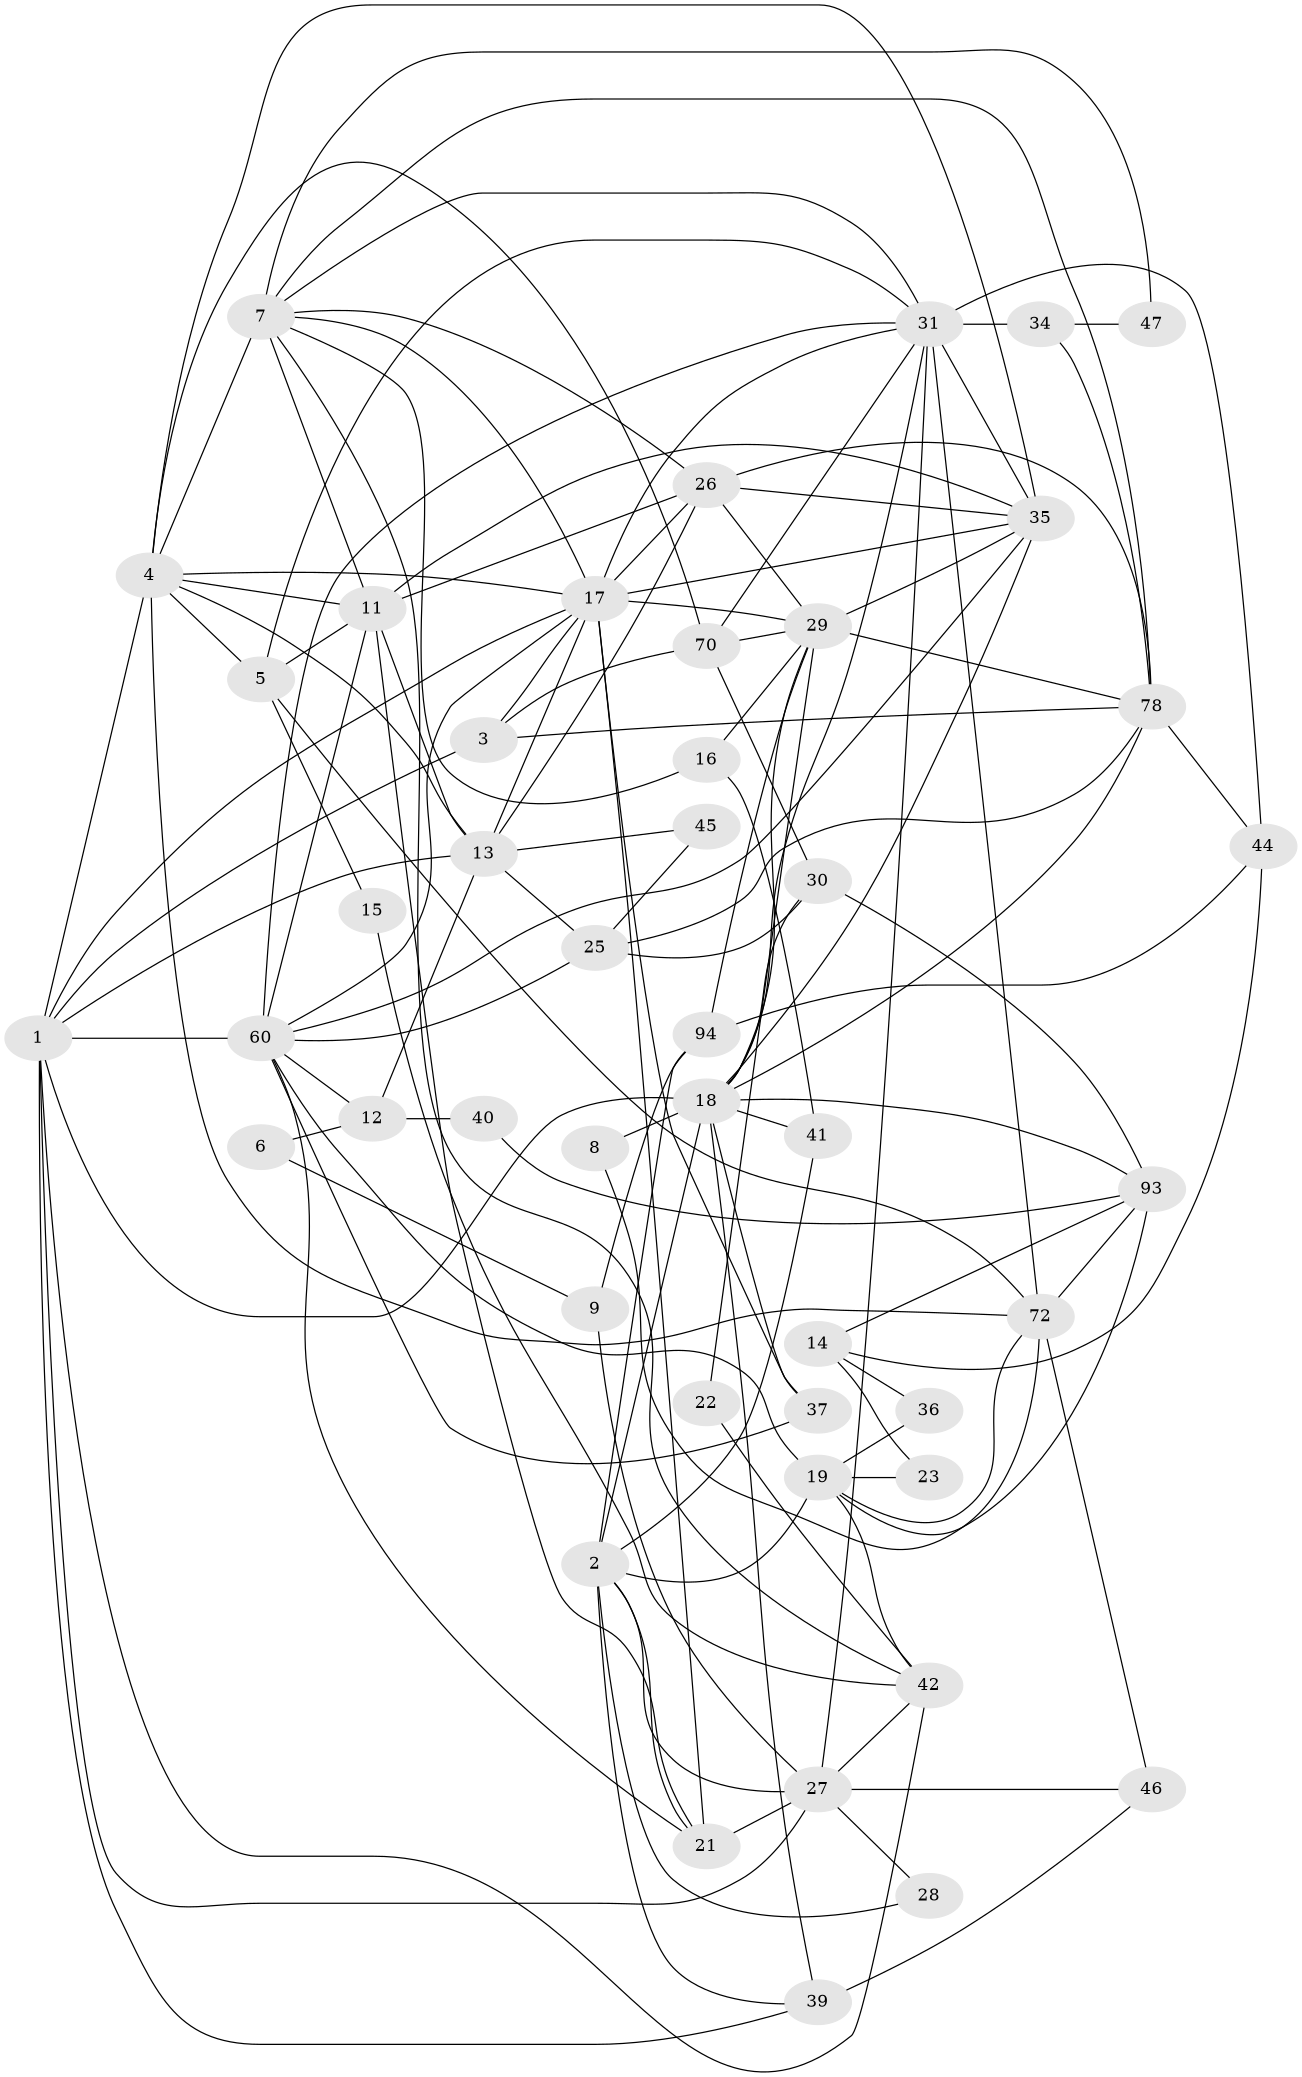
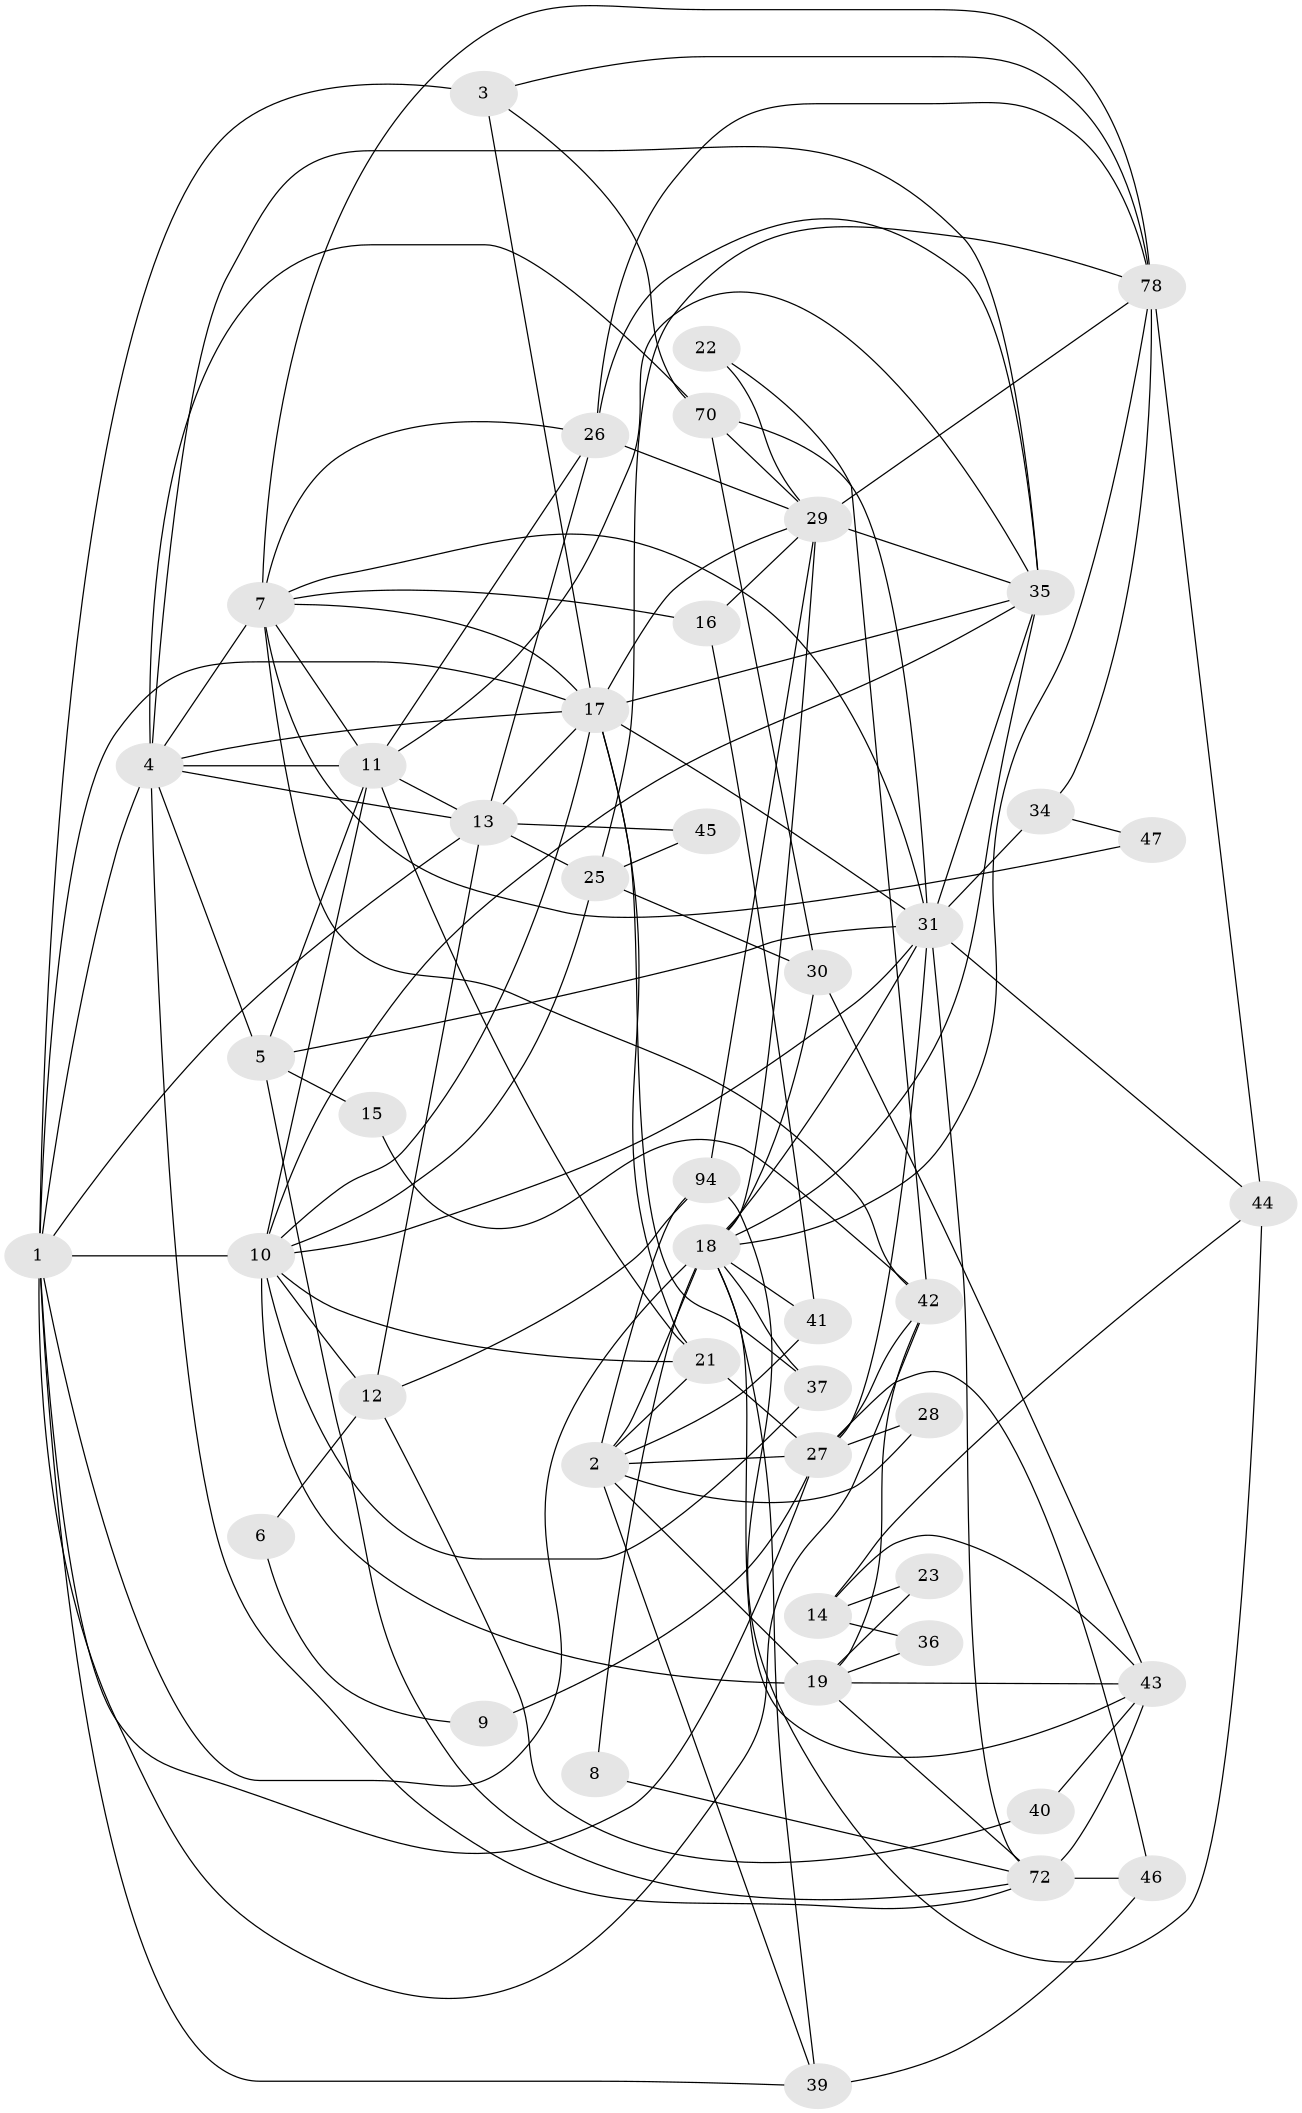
(651, 542) -> none
(261, 1038) -> (261, 1256)
(636, 1166) -> (557, 1311)
(1152, 1189) -> (1152, 1684)
